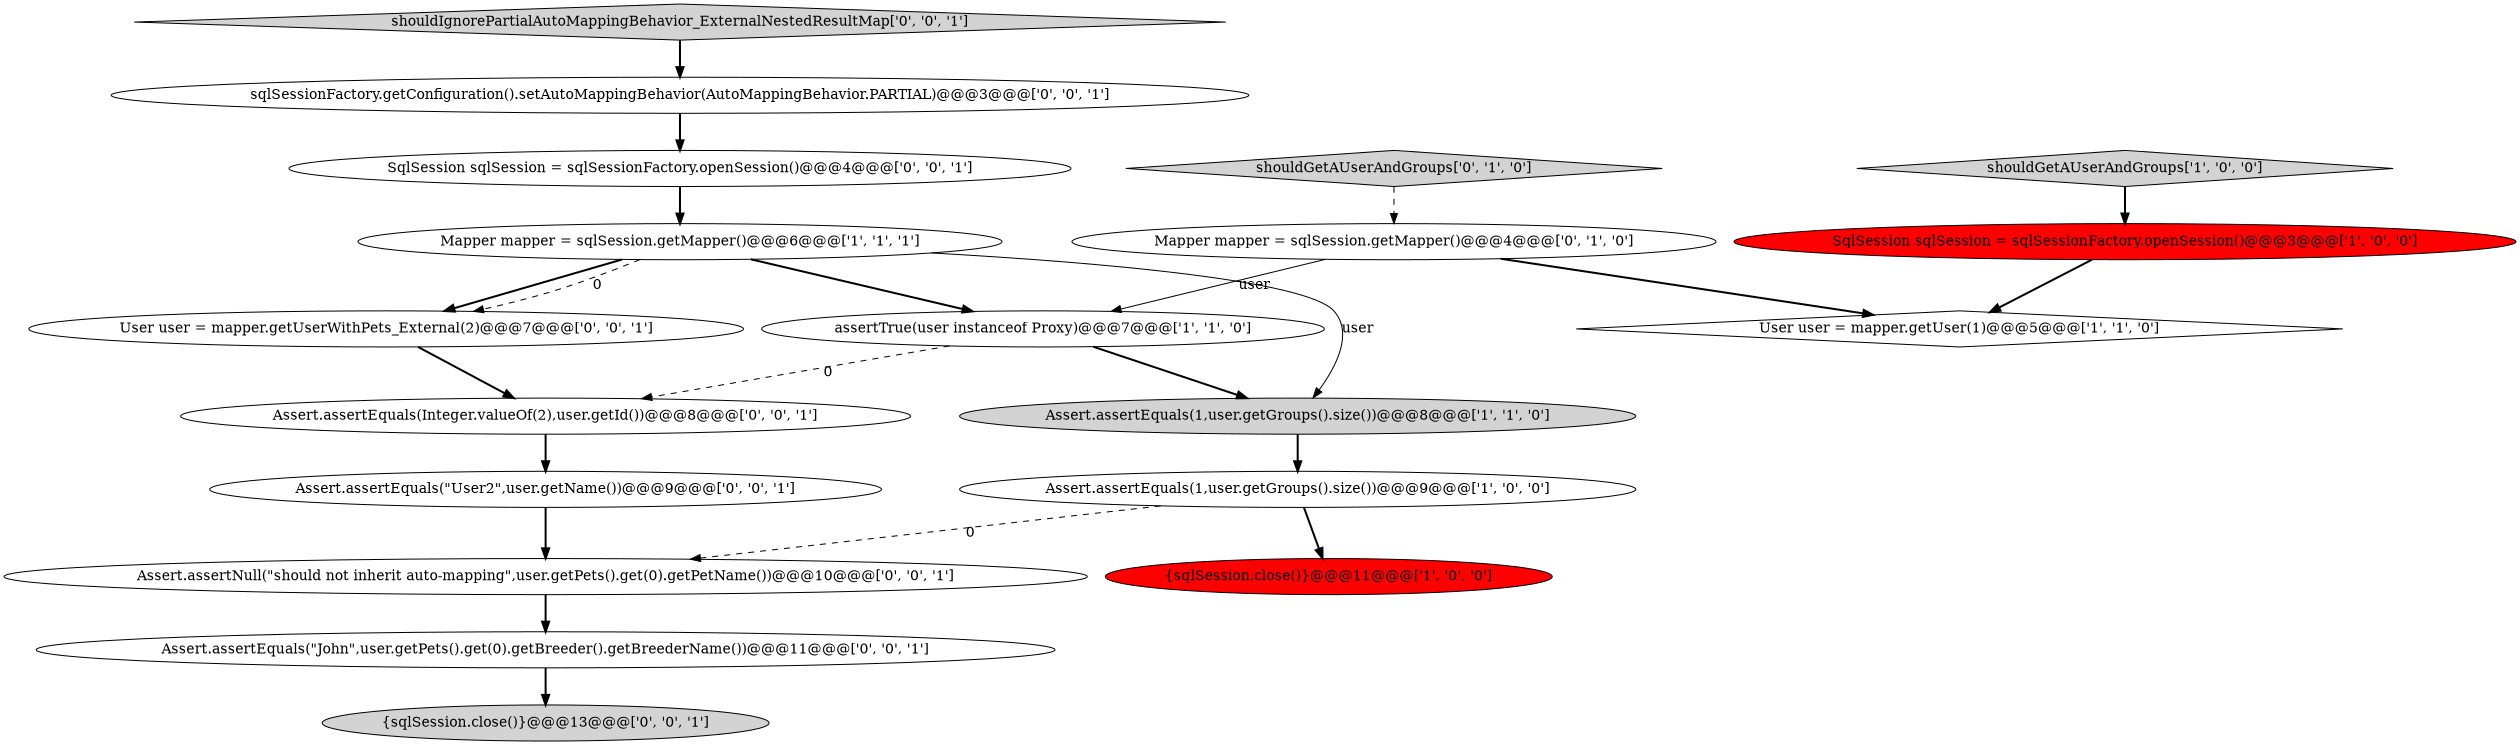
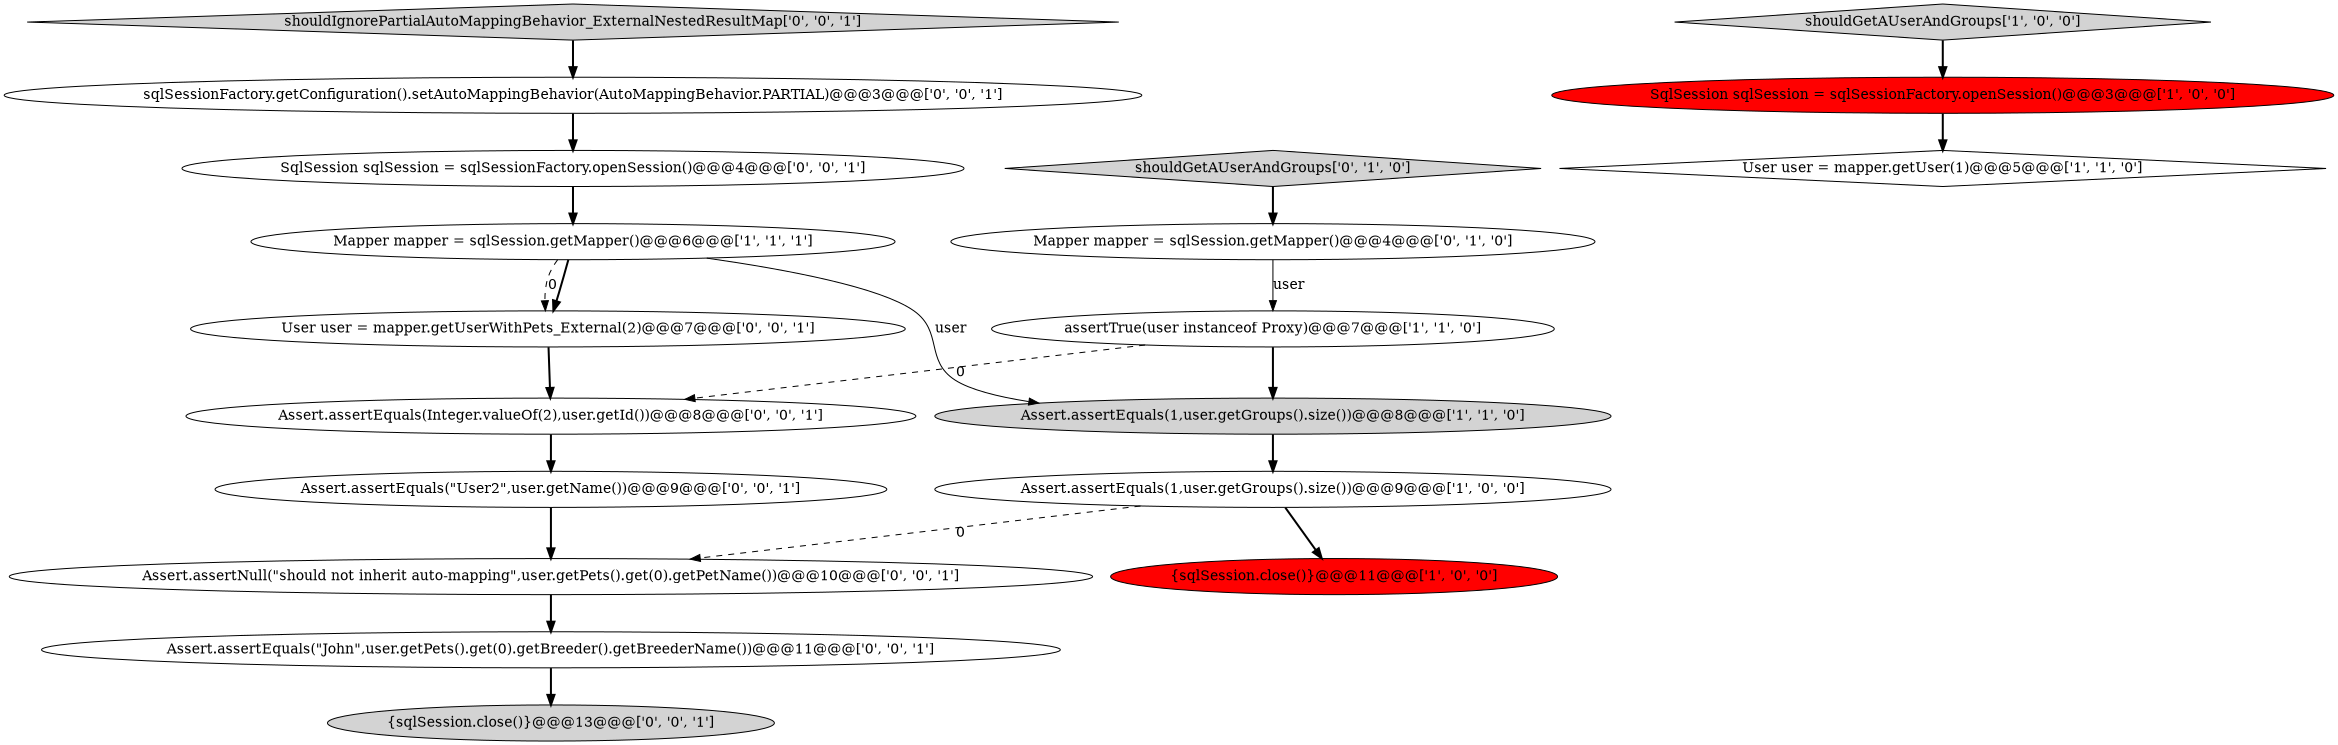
(1394, 200) -> (1273, 200)
(857, 284) -> none
(1682, 286) -> none
